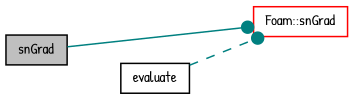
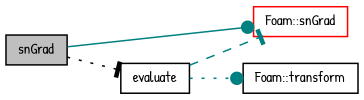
(223, 52) -> (223, 52)
none -> (90, 63)
none -> (301, 78)
